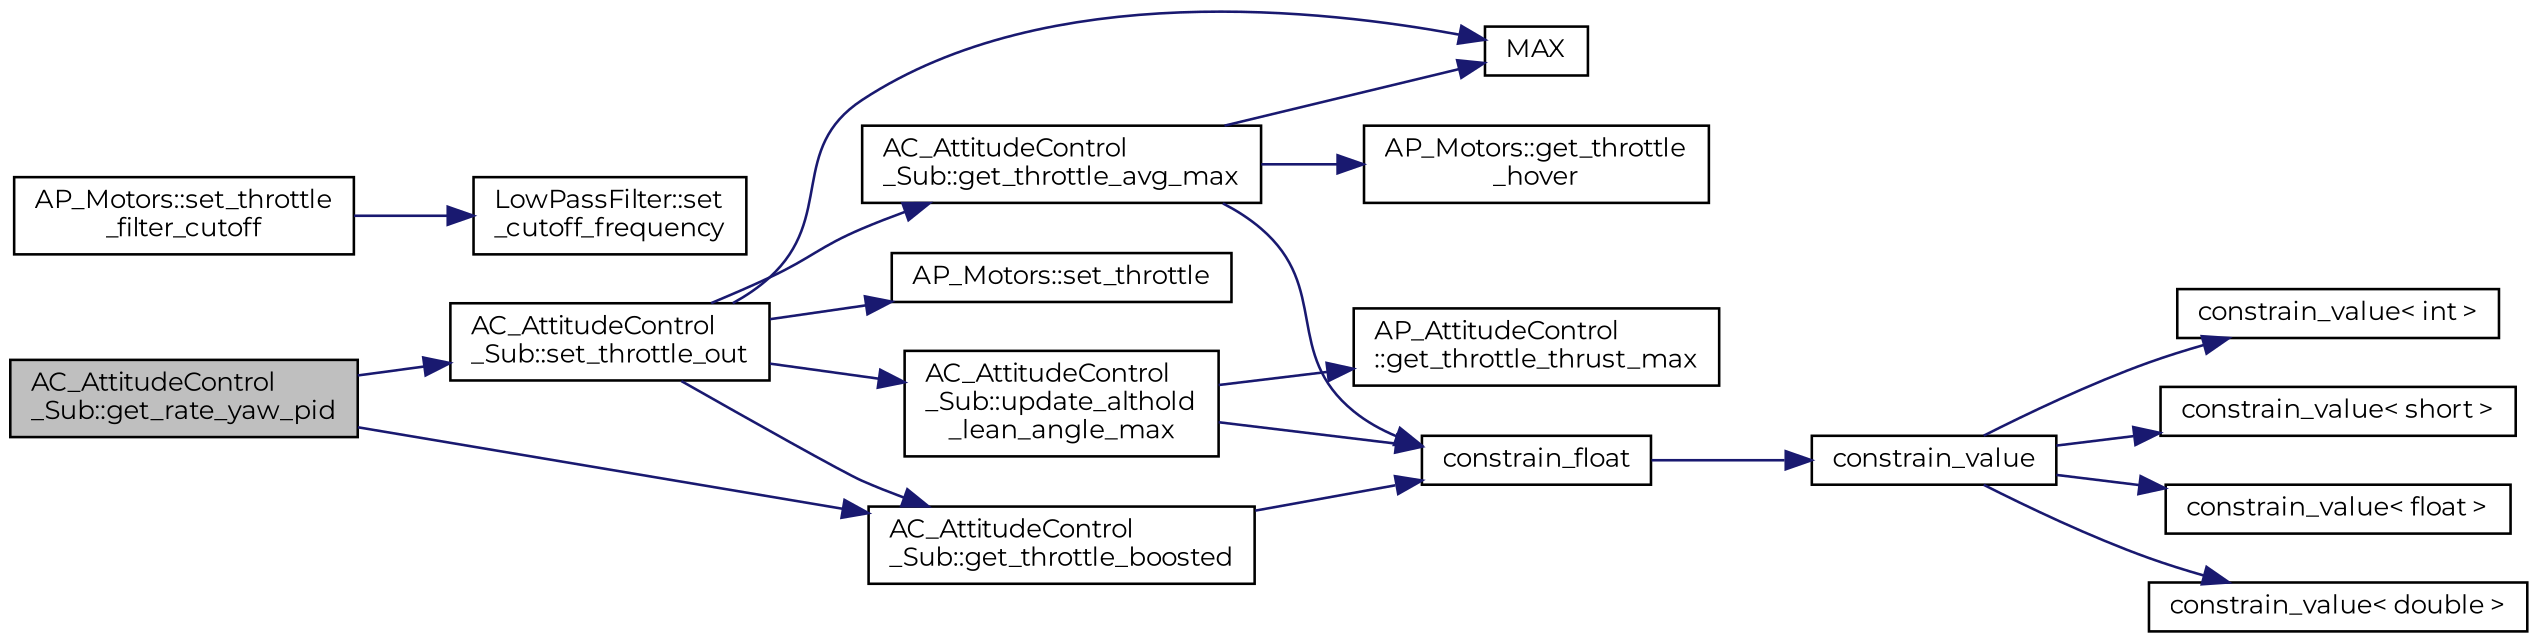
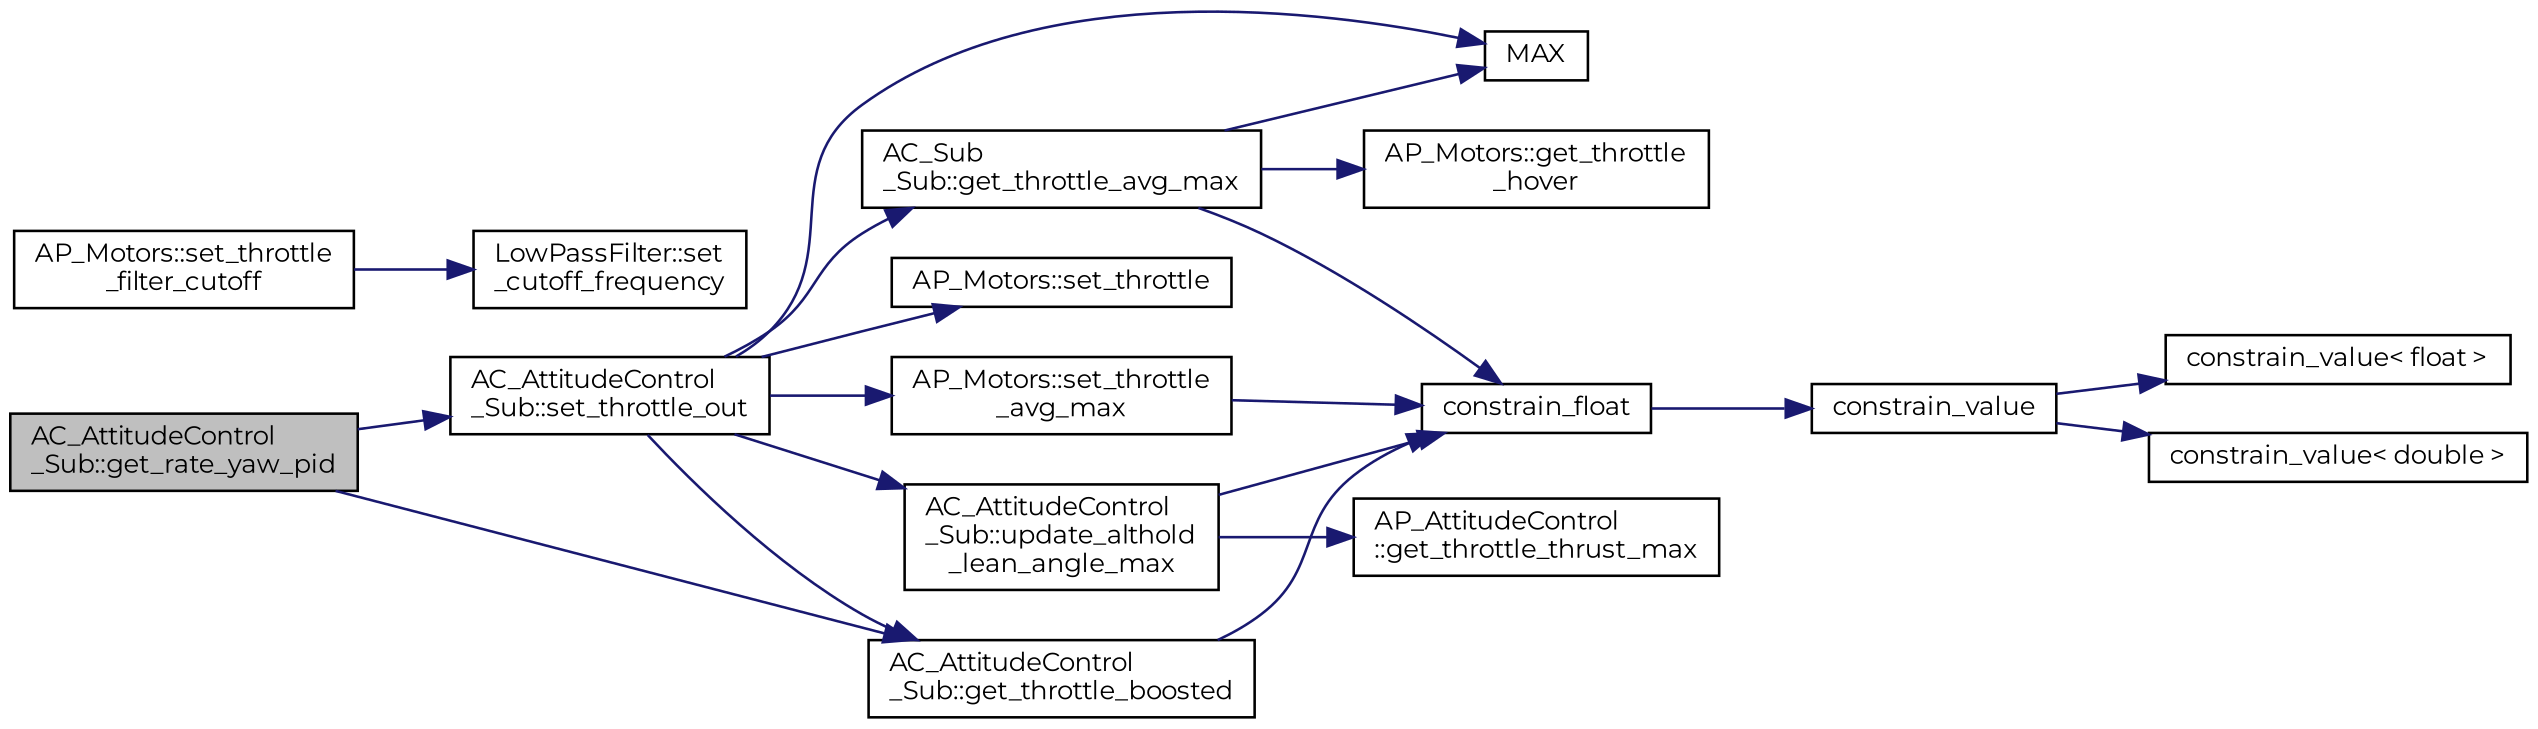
(1062, 164) -> (1062, 169)
(2338, 314) -> none
none -> (1062, 396)
(2338, 411) -> none
